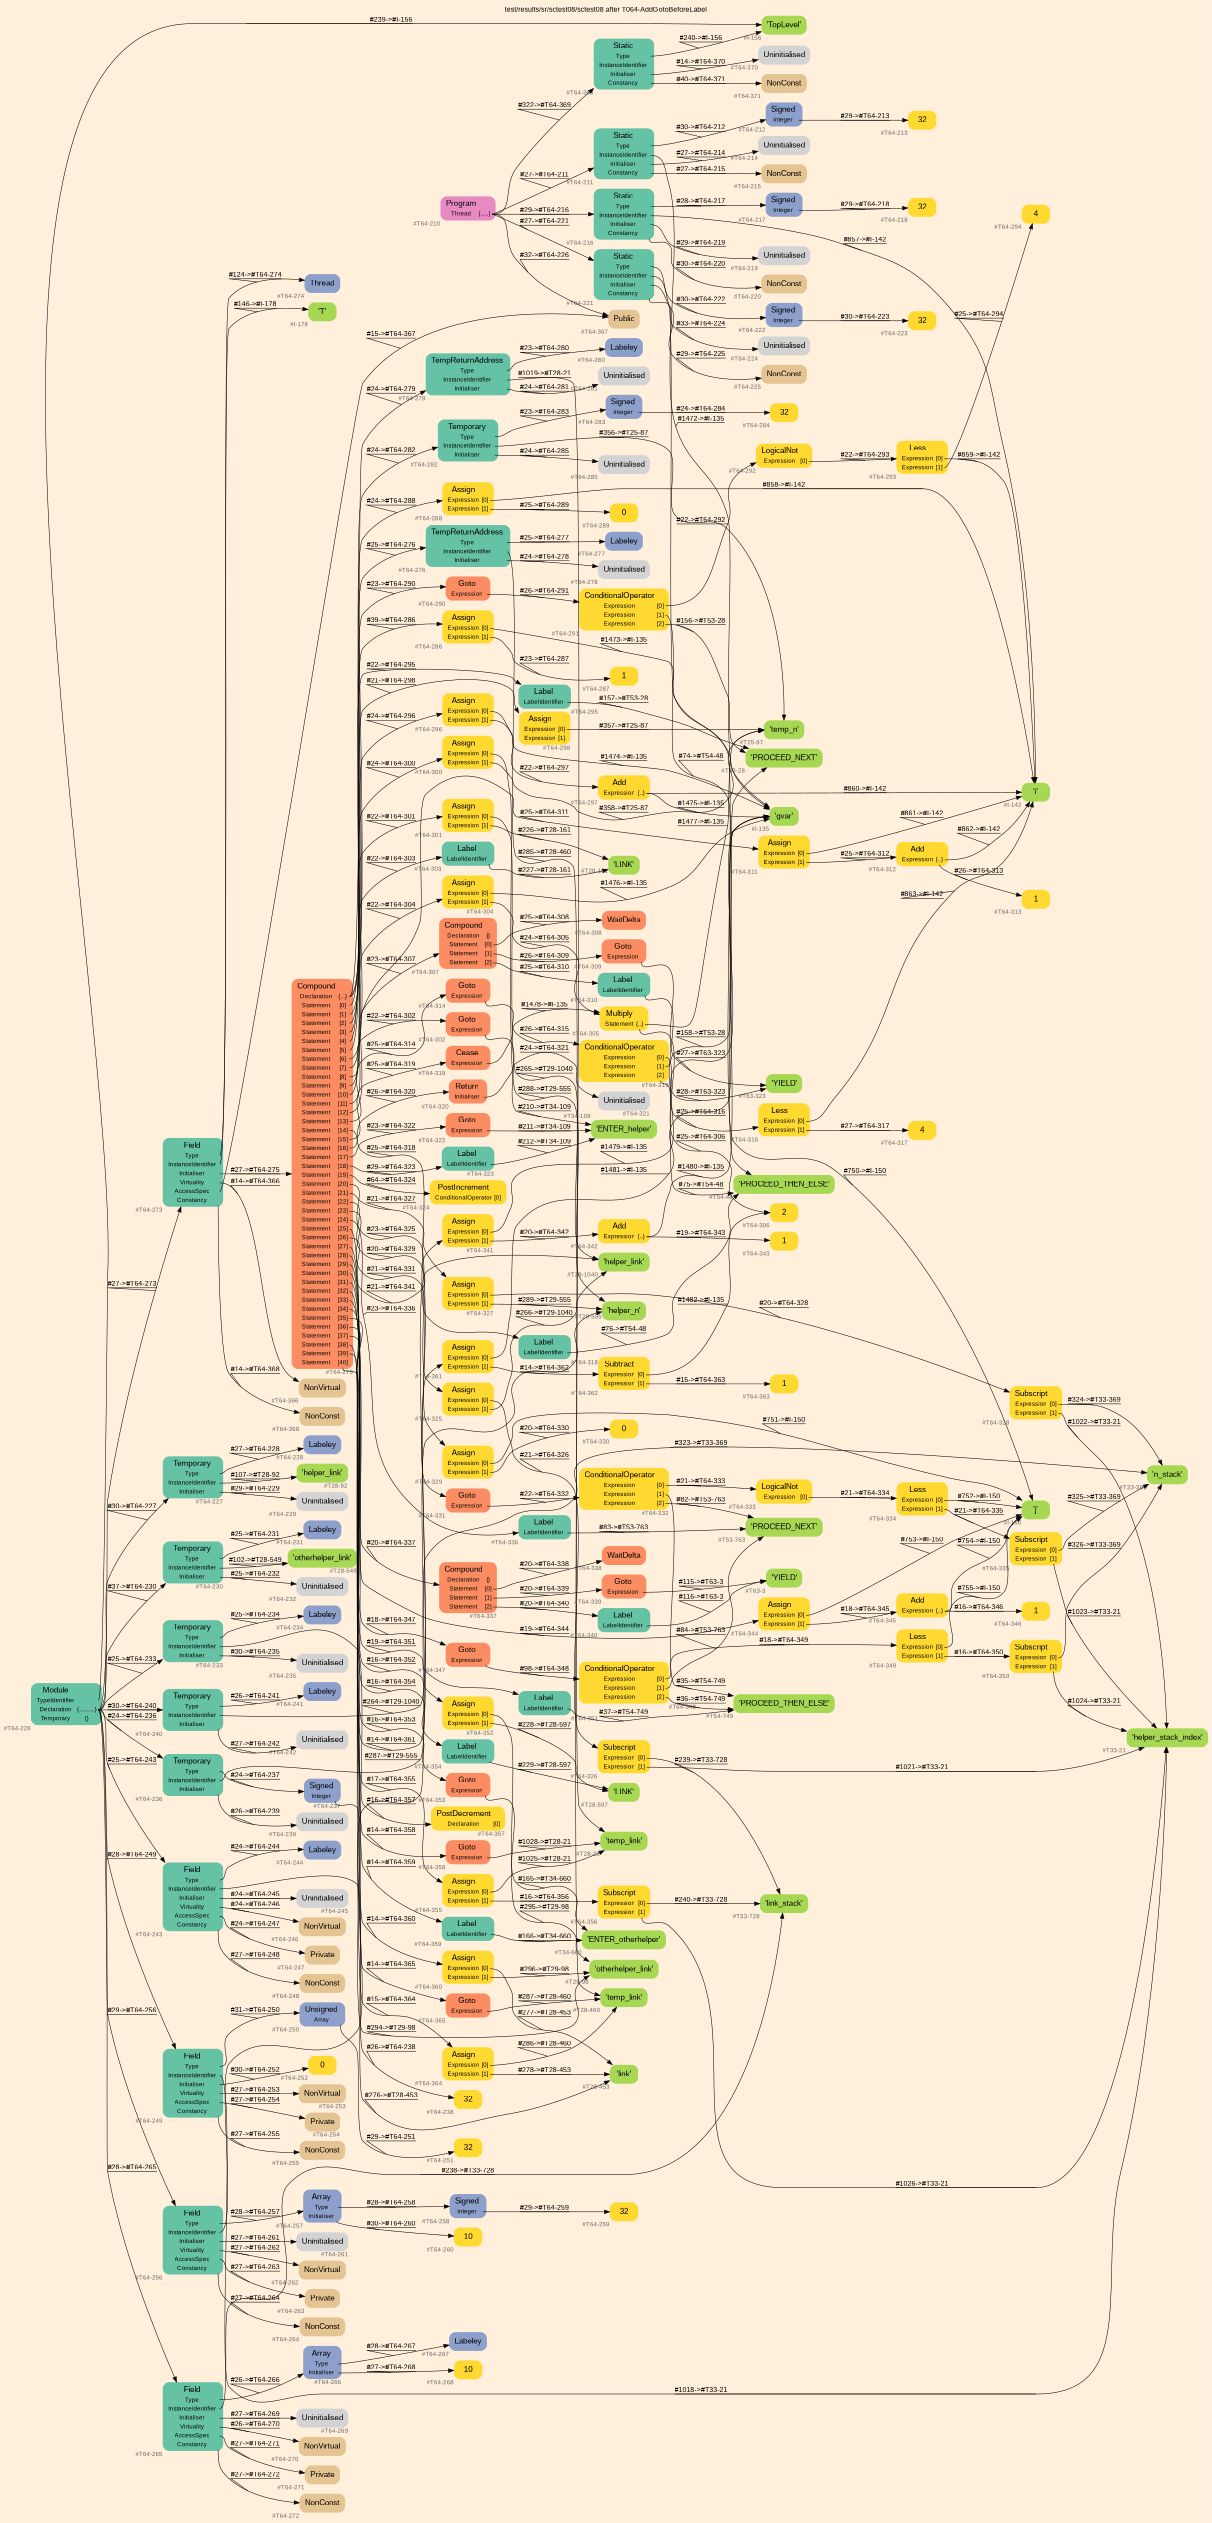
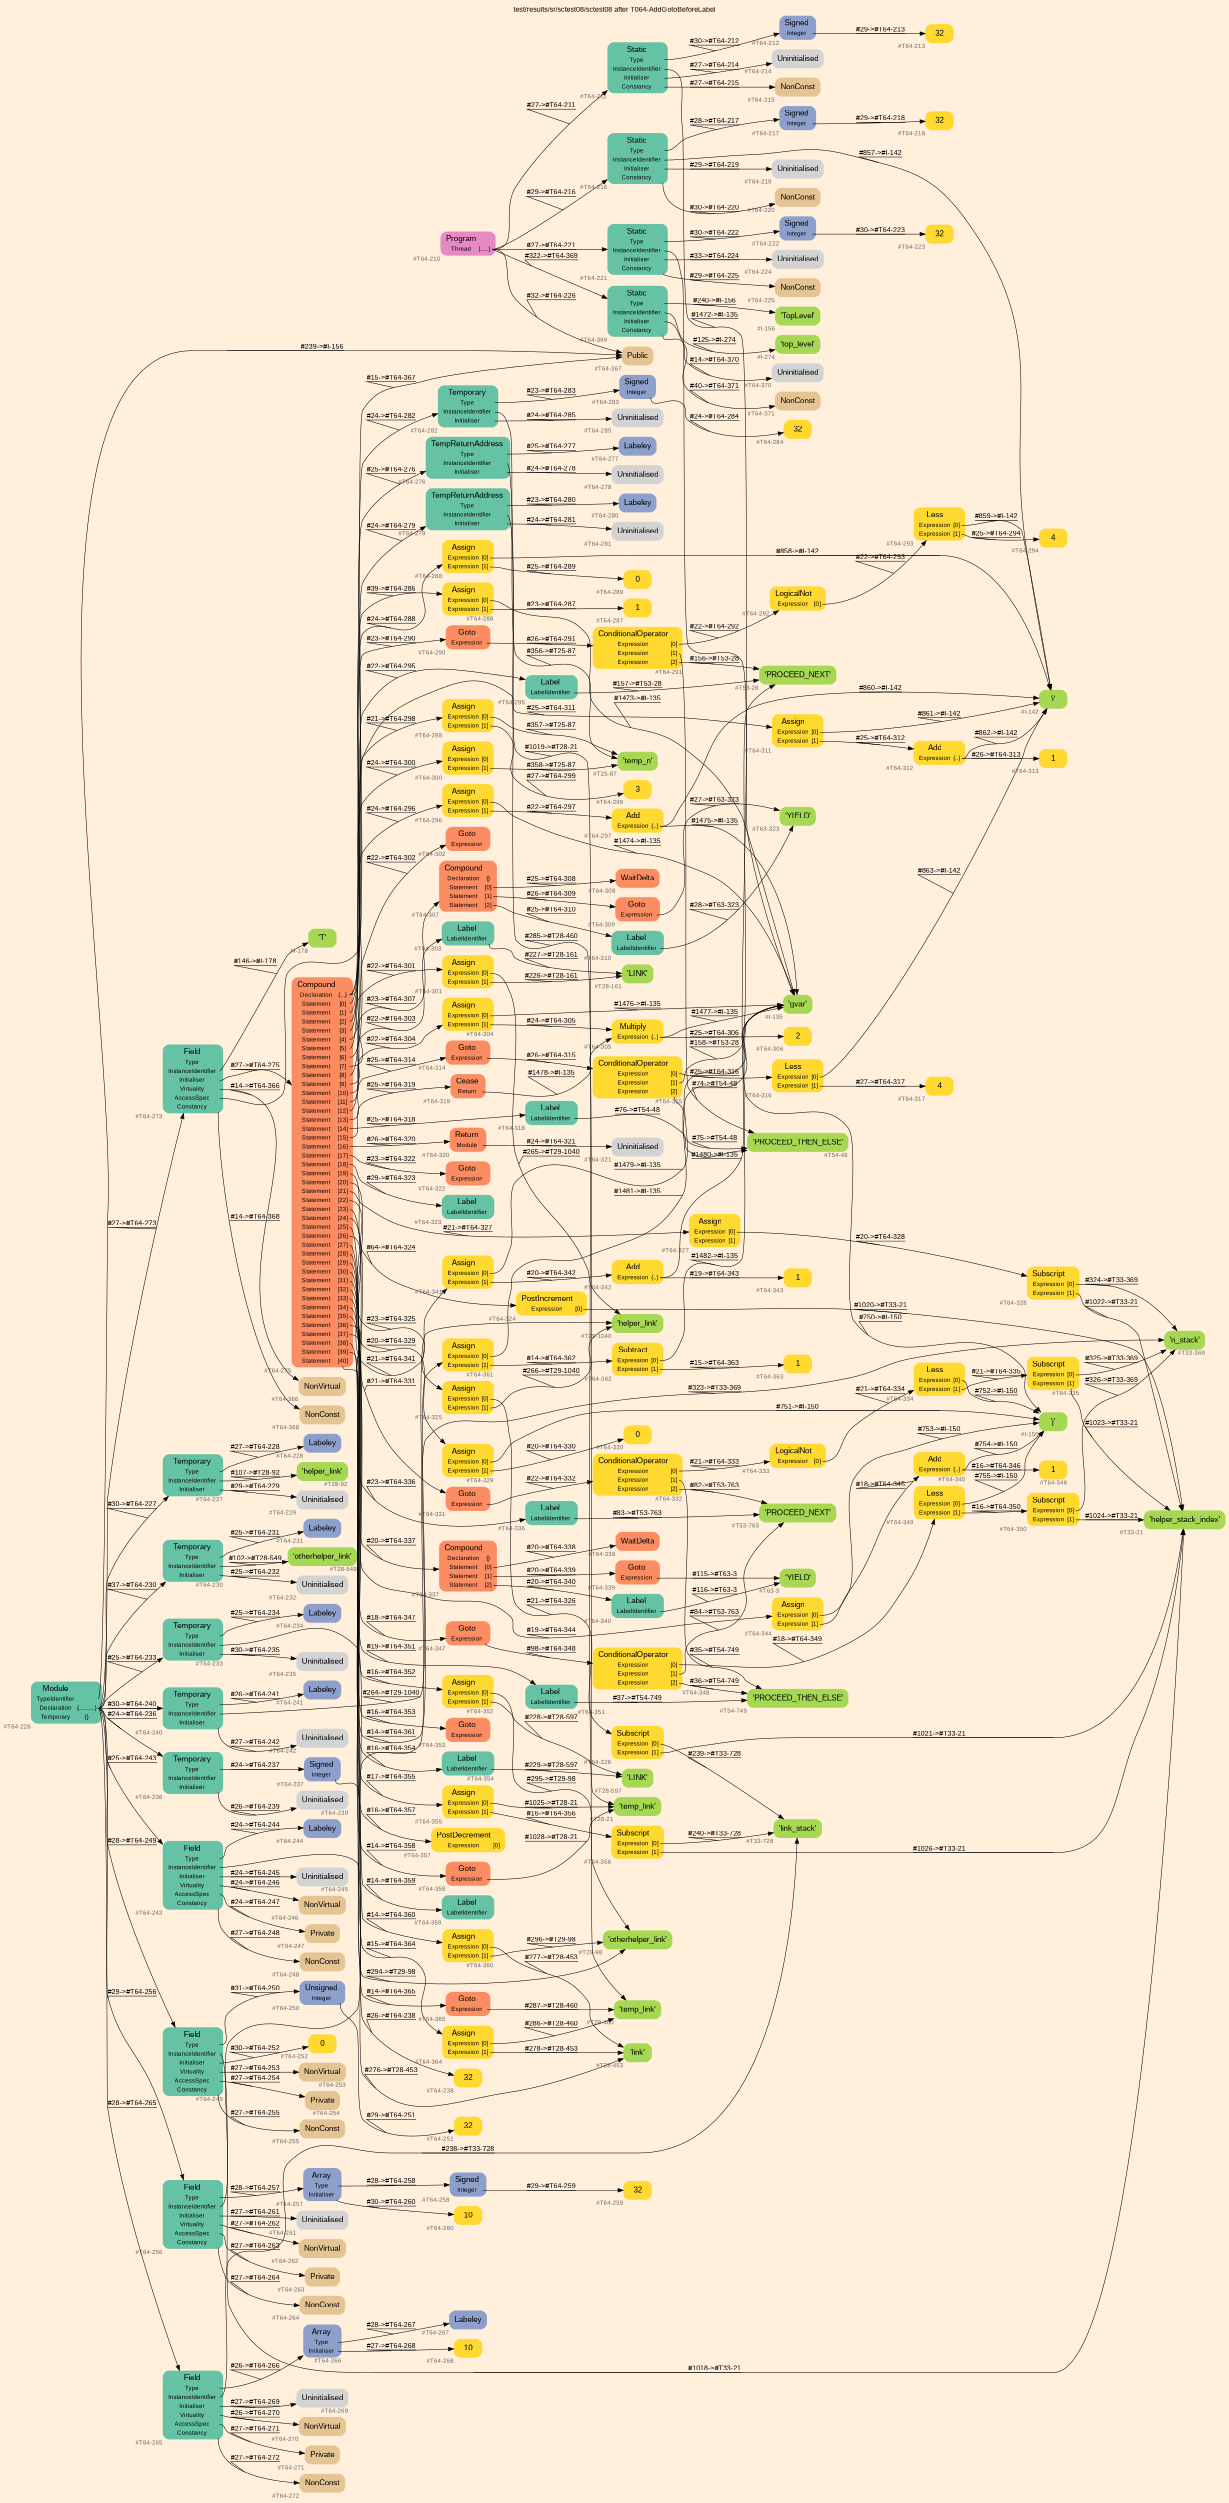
(322, 283) -> none
none -> (798, 344)
(50, 551) -> (85, 791)
none -> (638, 790)
(715, 893) -> (718, 1021)
(619, 1024) -> (633, 1037)
(467, 1063) -> (467, 1091)
(467, 1097) -> (467, 1145)
(624, 1129) -> none
(464, 1198) -> (547, 1309)
(624, 1311) -> none
(724, 1311) -> (745, 1204)
none -> (943, 1317)
(464, 1824) -> (464, 1845)
(624, 1940) -> none
(322, 2020) -> (322, 1998)
